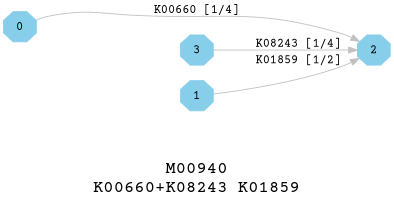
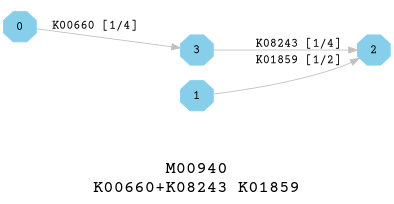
(195, 16) -> (104, 38)
